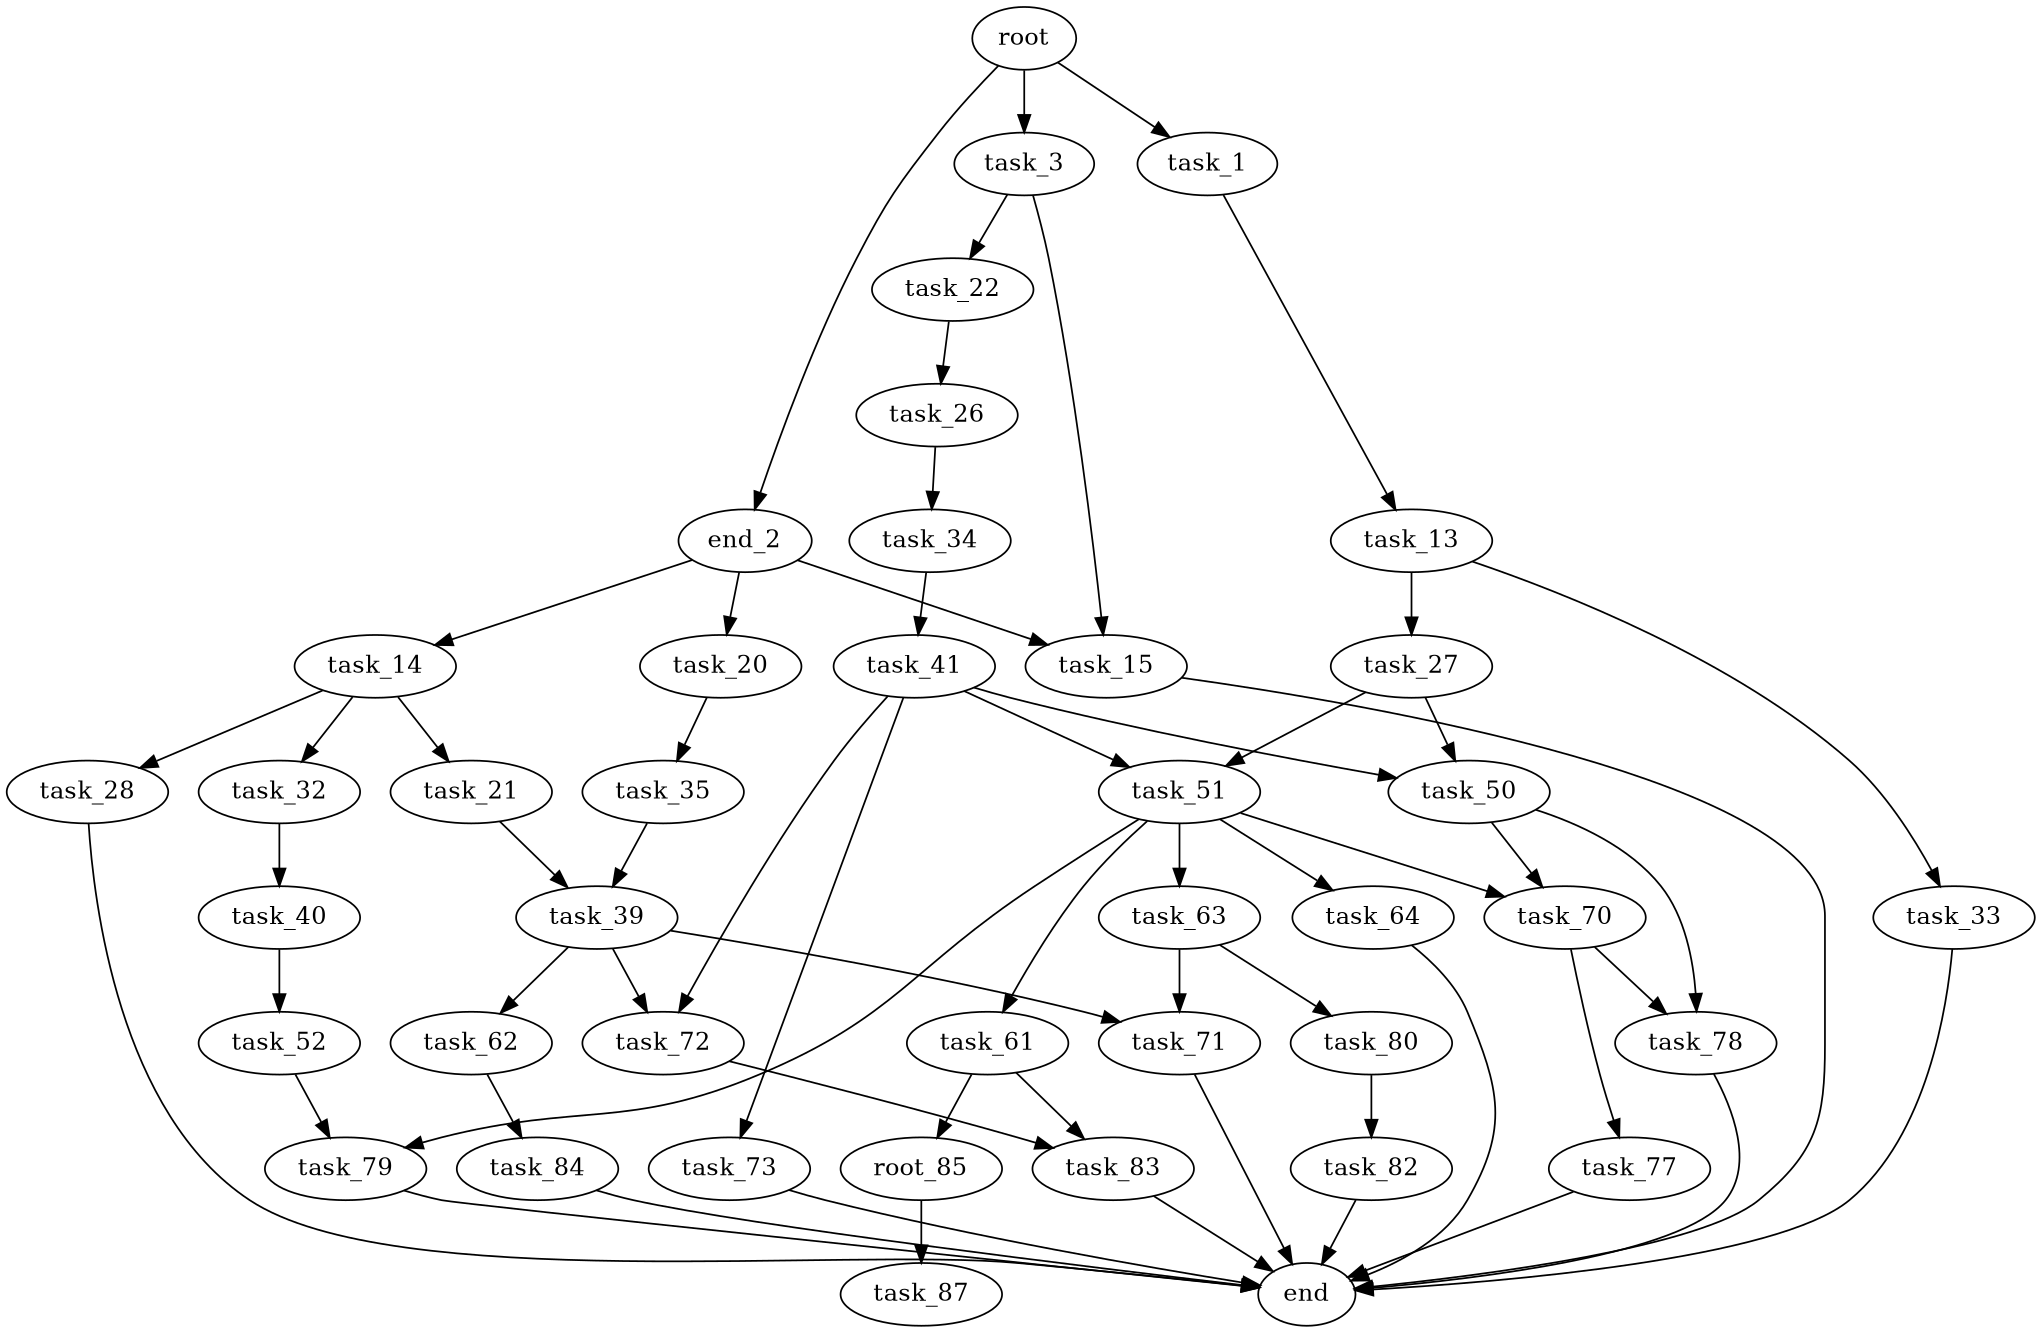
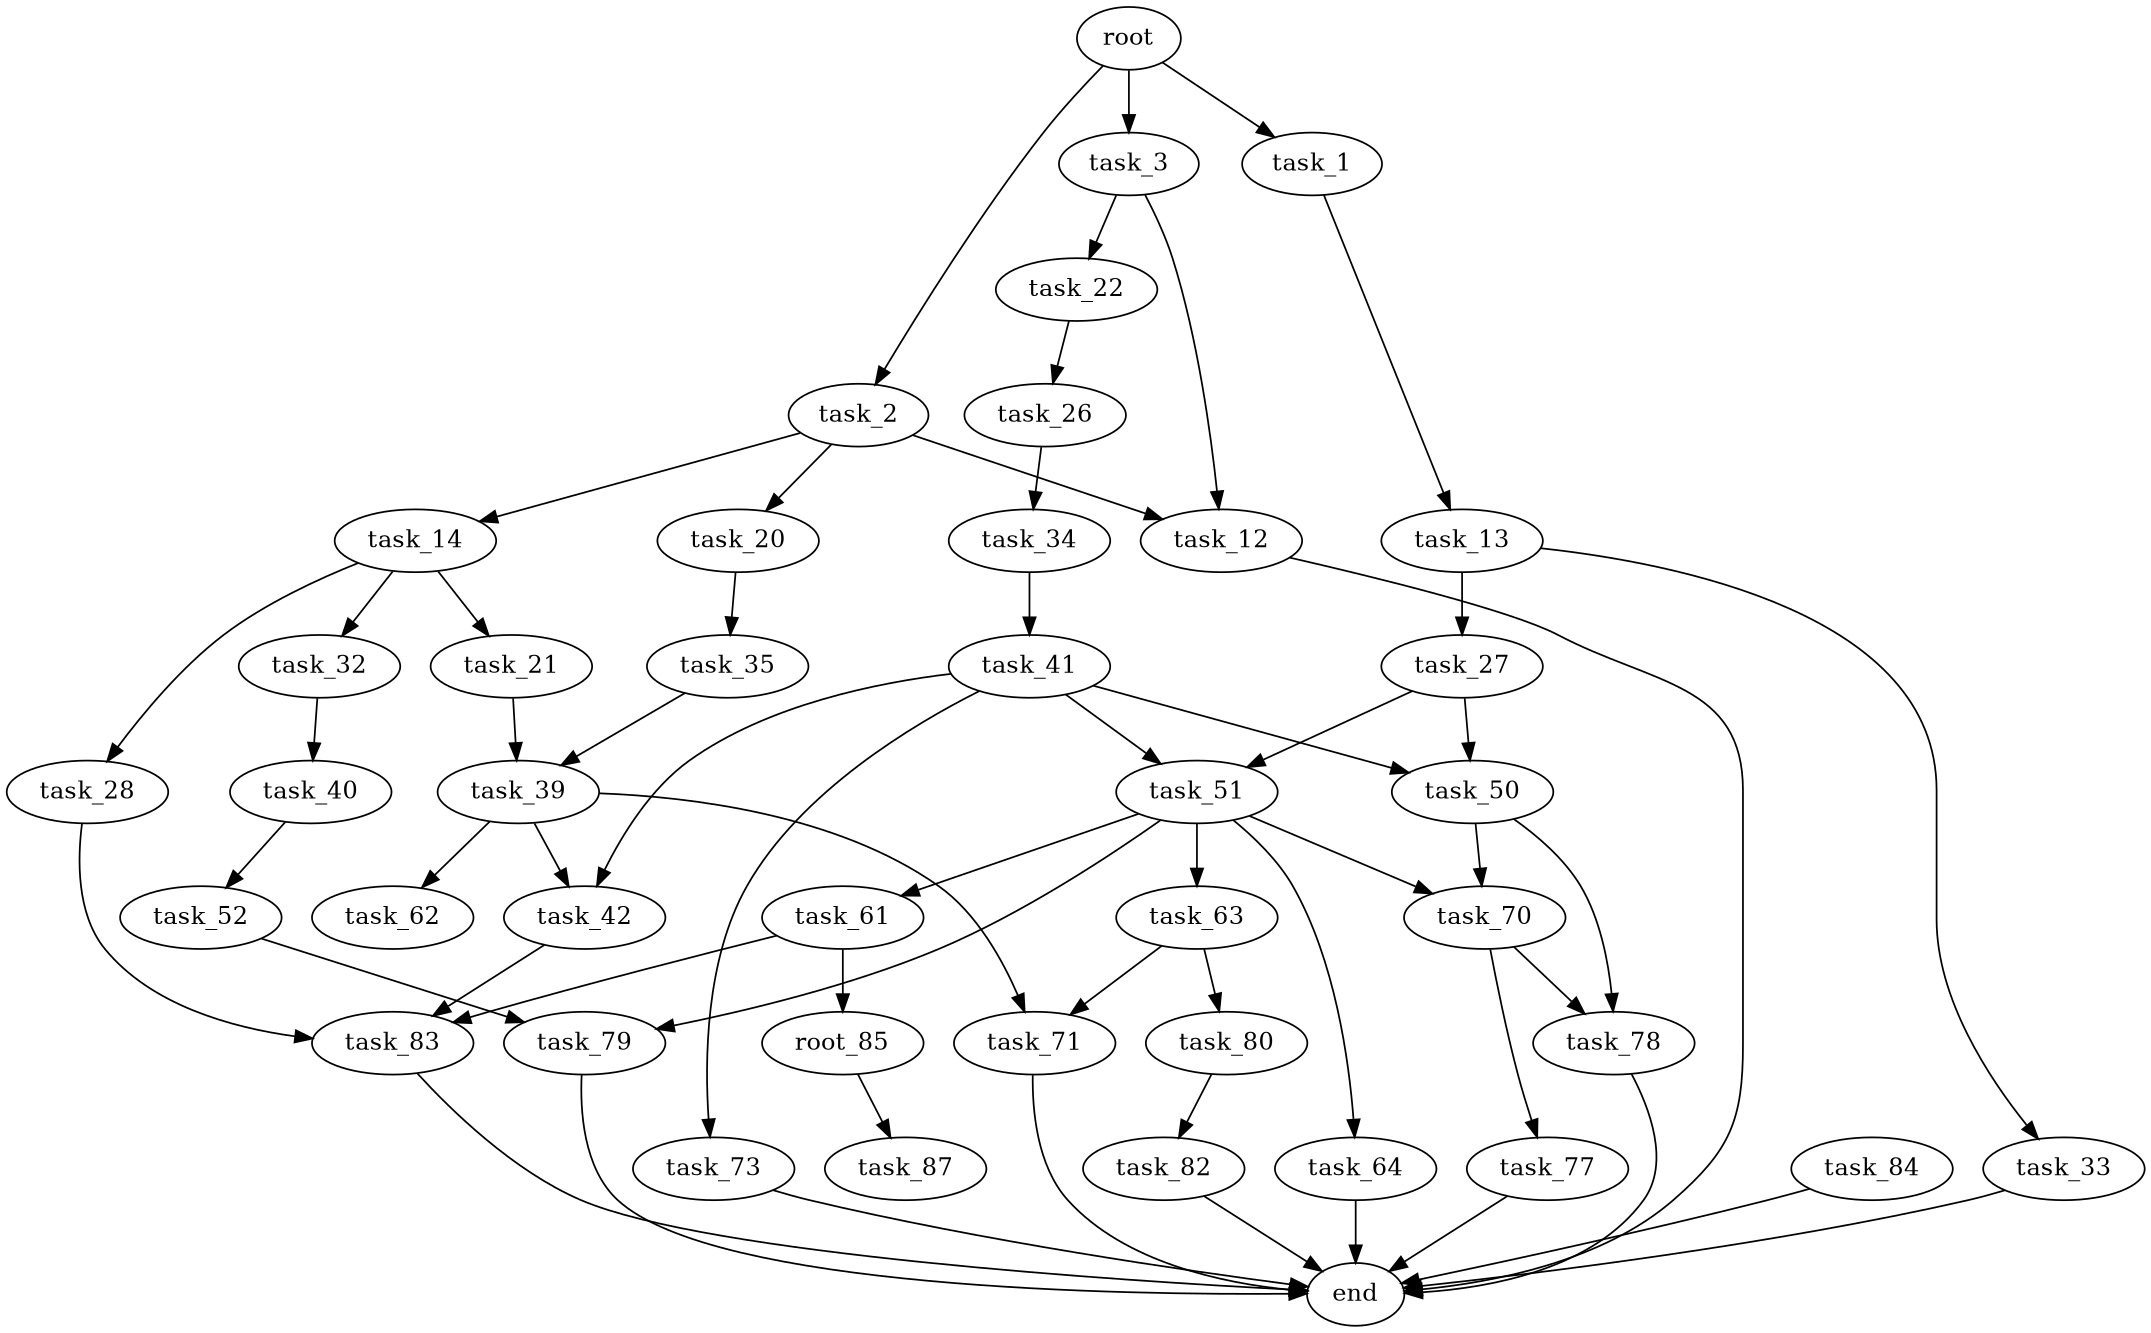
(745, 541) -> (859, 415)
(1106, 666) -> (1221, 541)
(663, 1043) -> (585, 918)
(500, 1098) -> none
(531, 1258) -> (135, 977)
